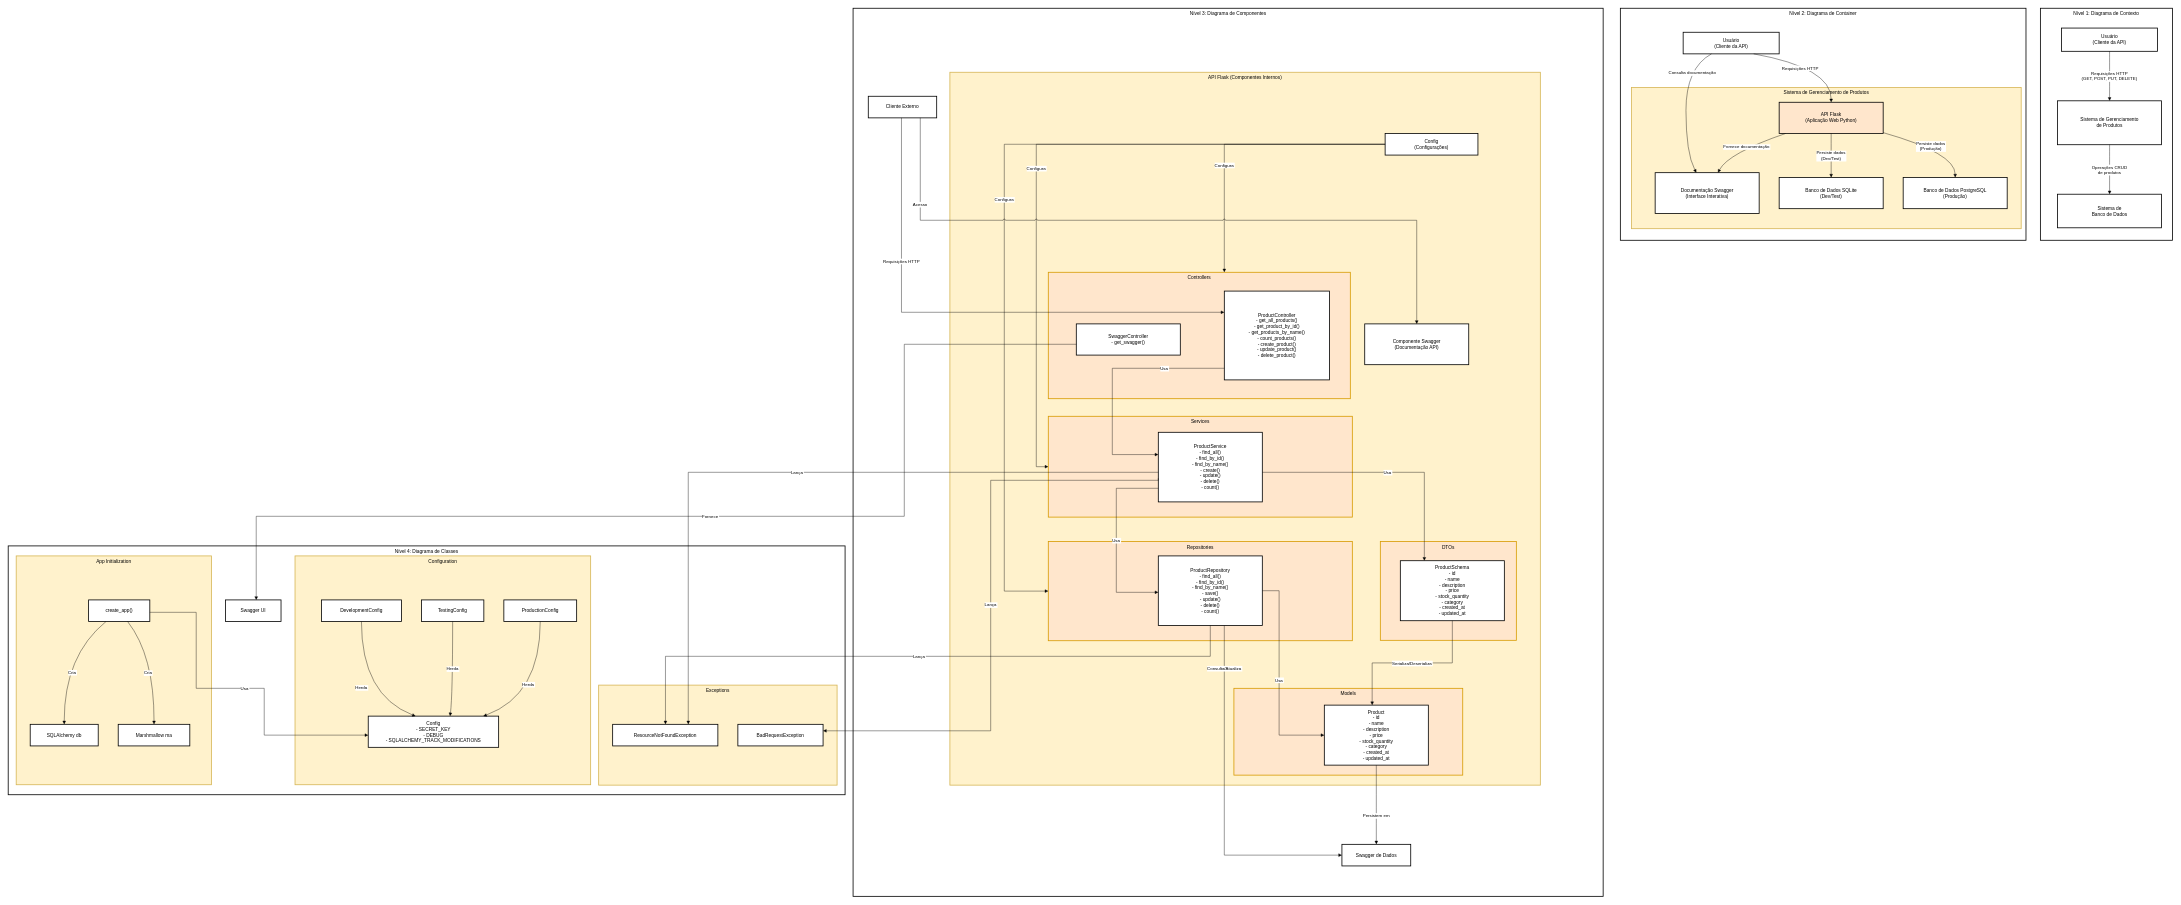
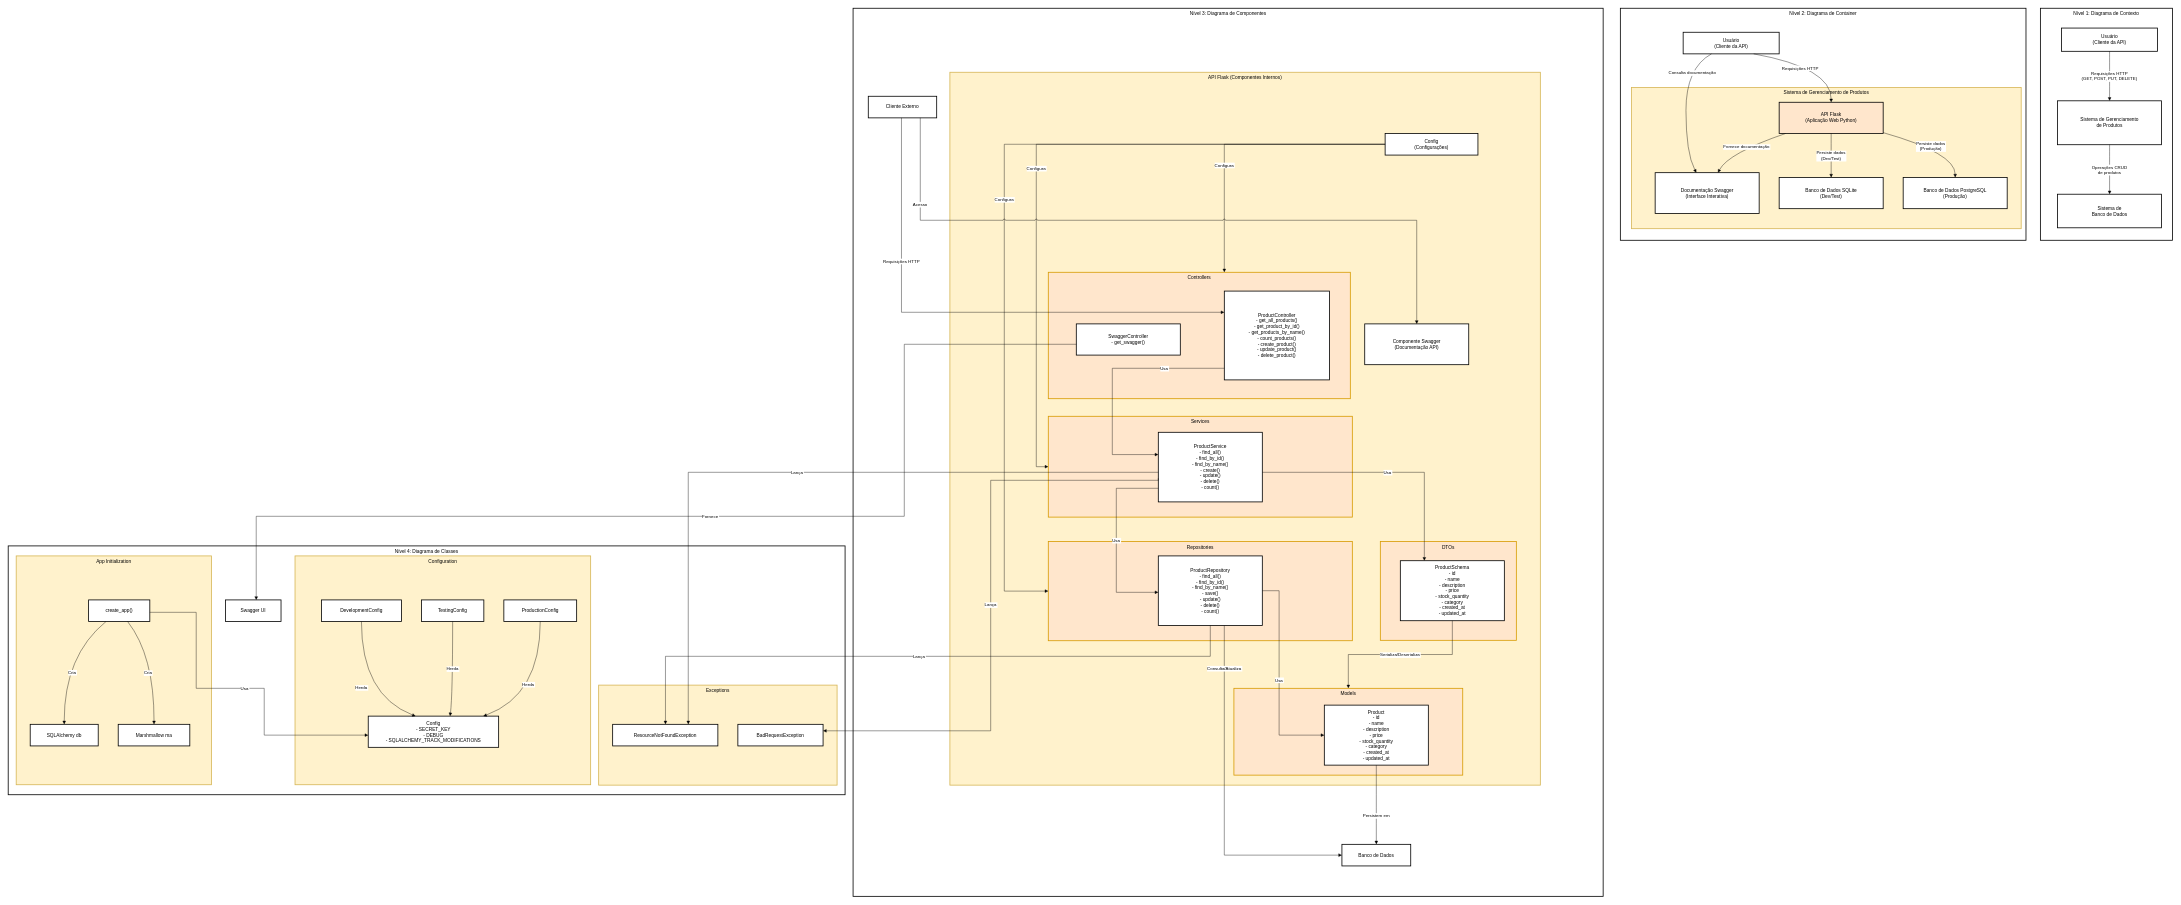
(1415, 663) -> (1403, 654)
(1376, 855) -> (1376, 855)
